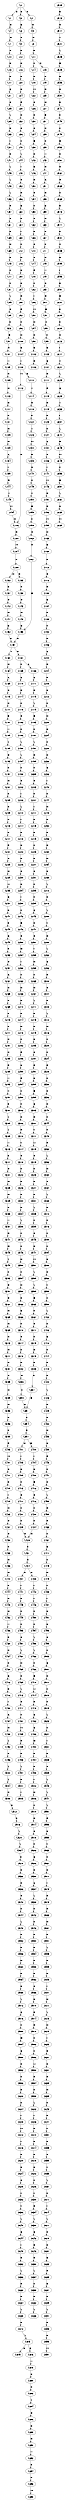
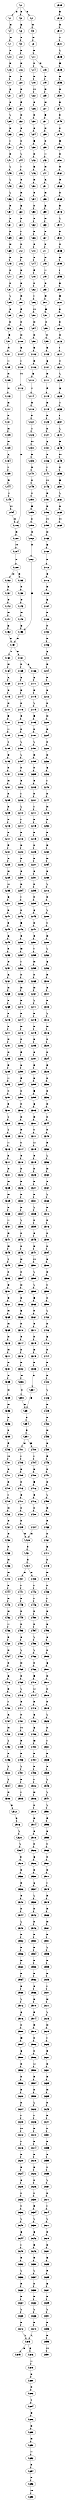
(25, 373) -> (32, 373)
(34, 1520) -> none
none -> (34, 2329)
